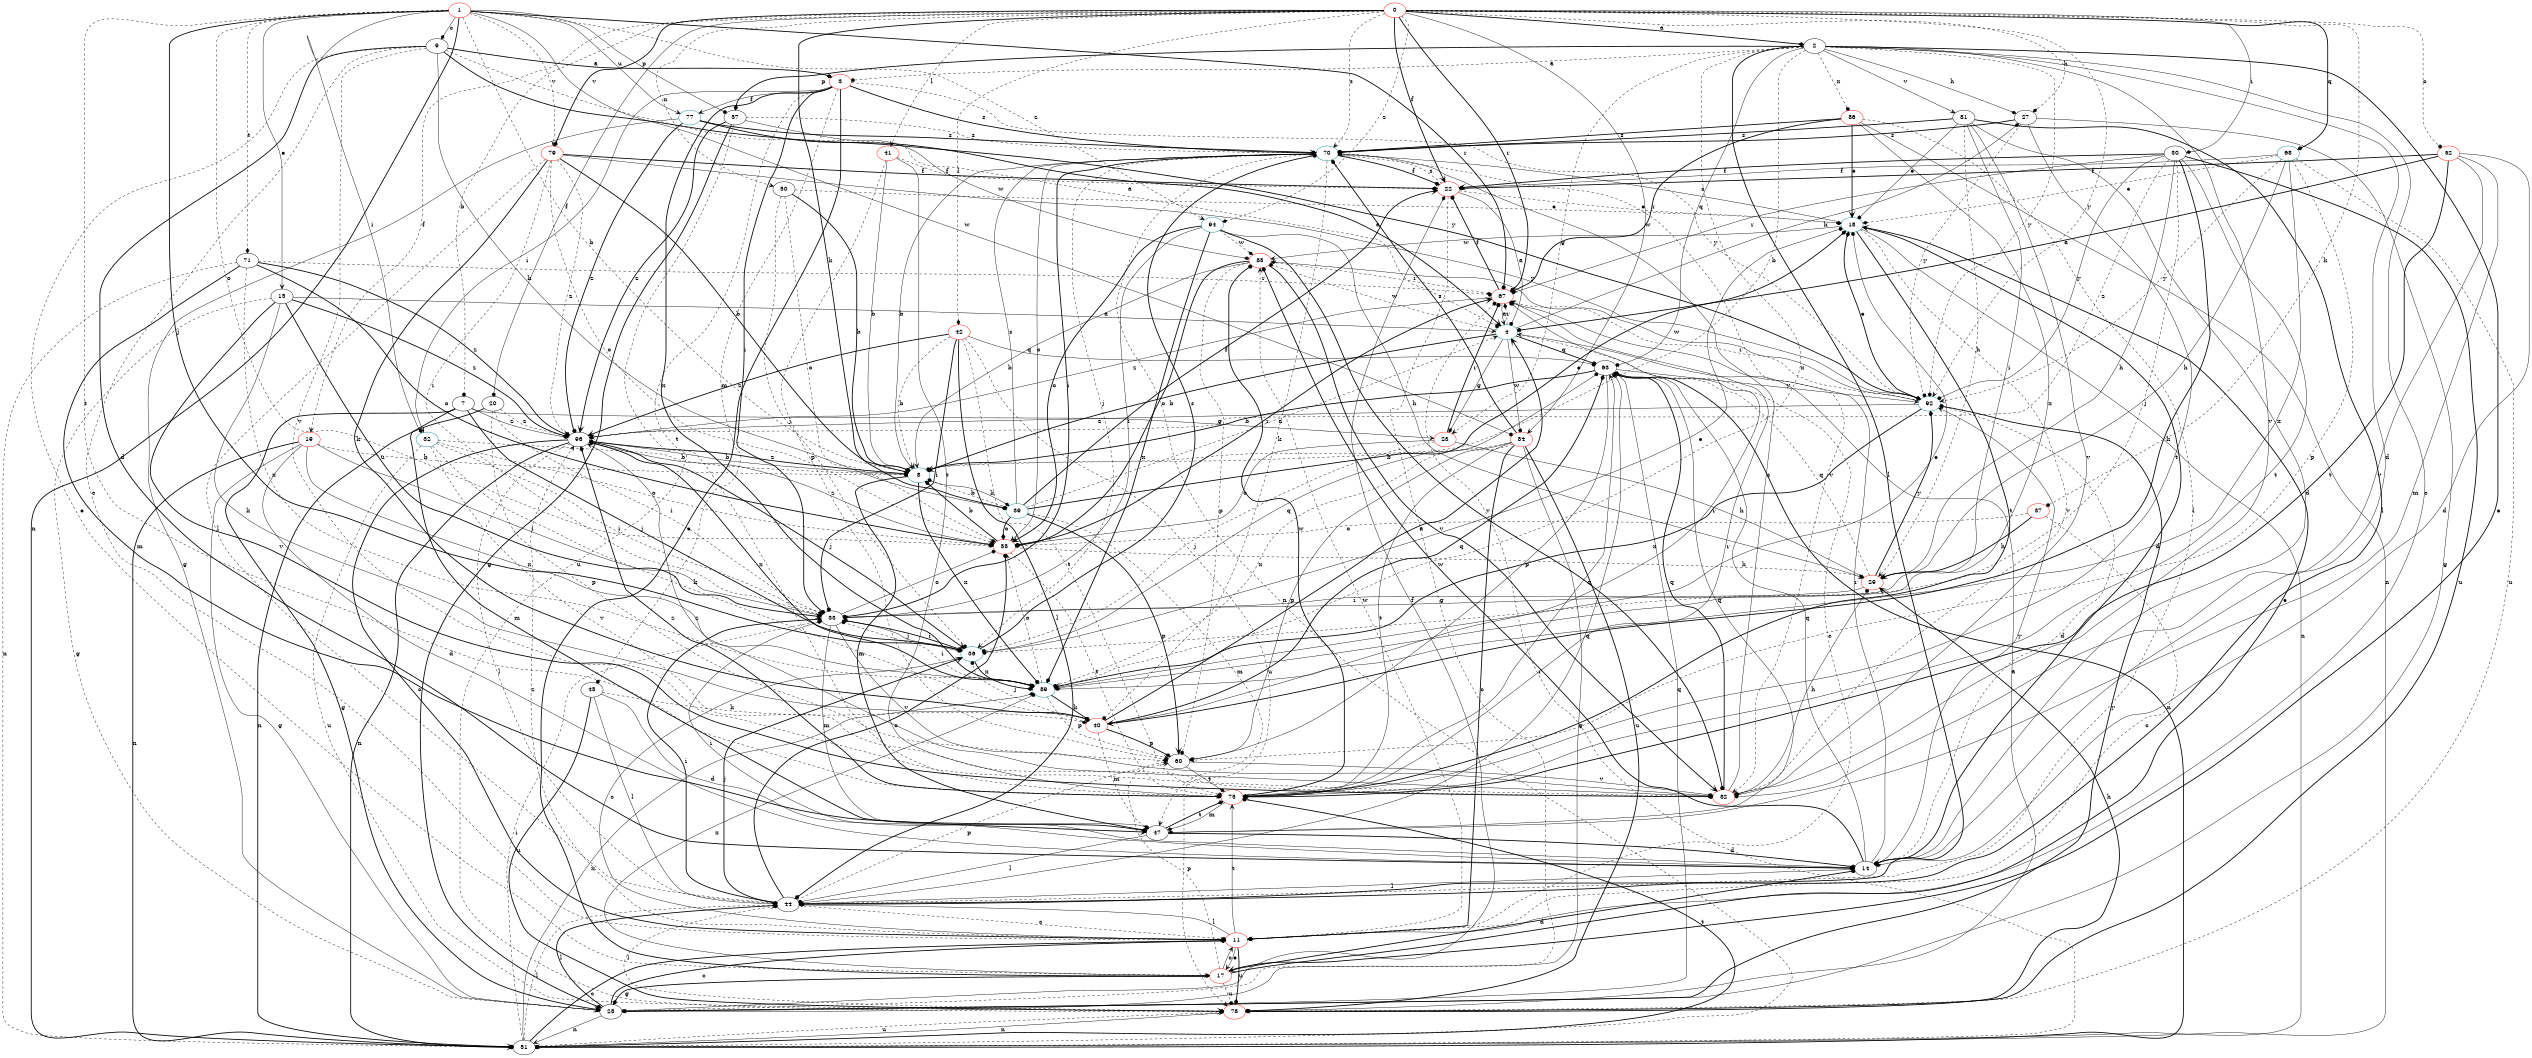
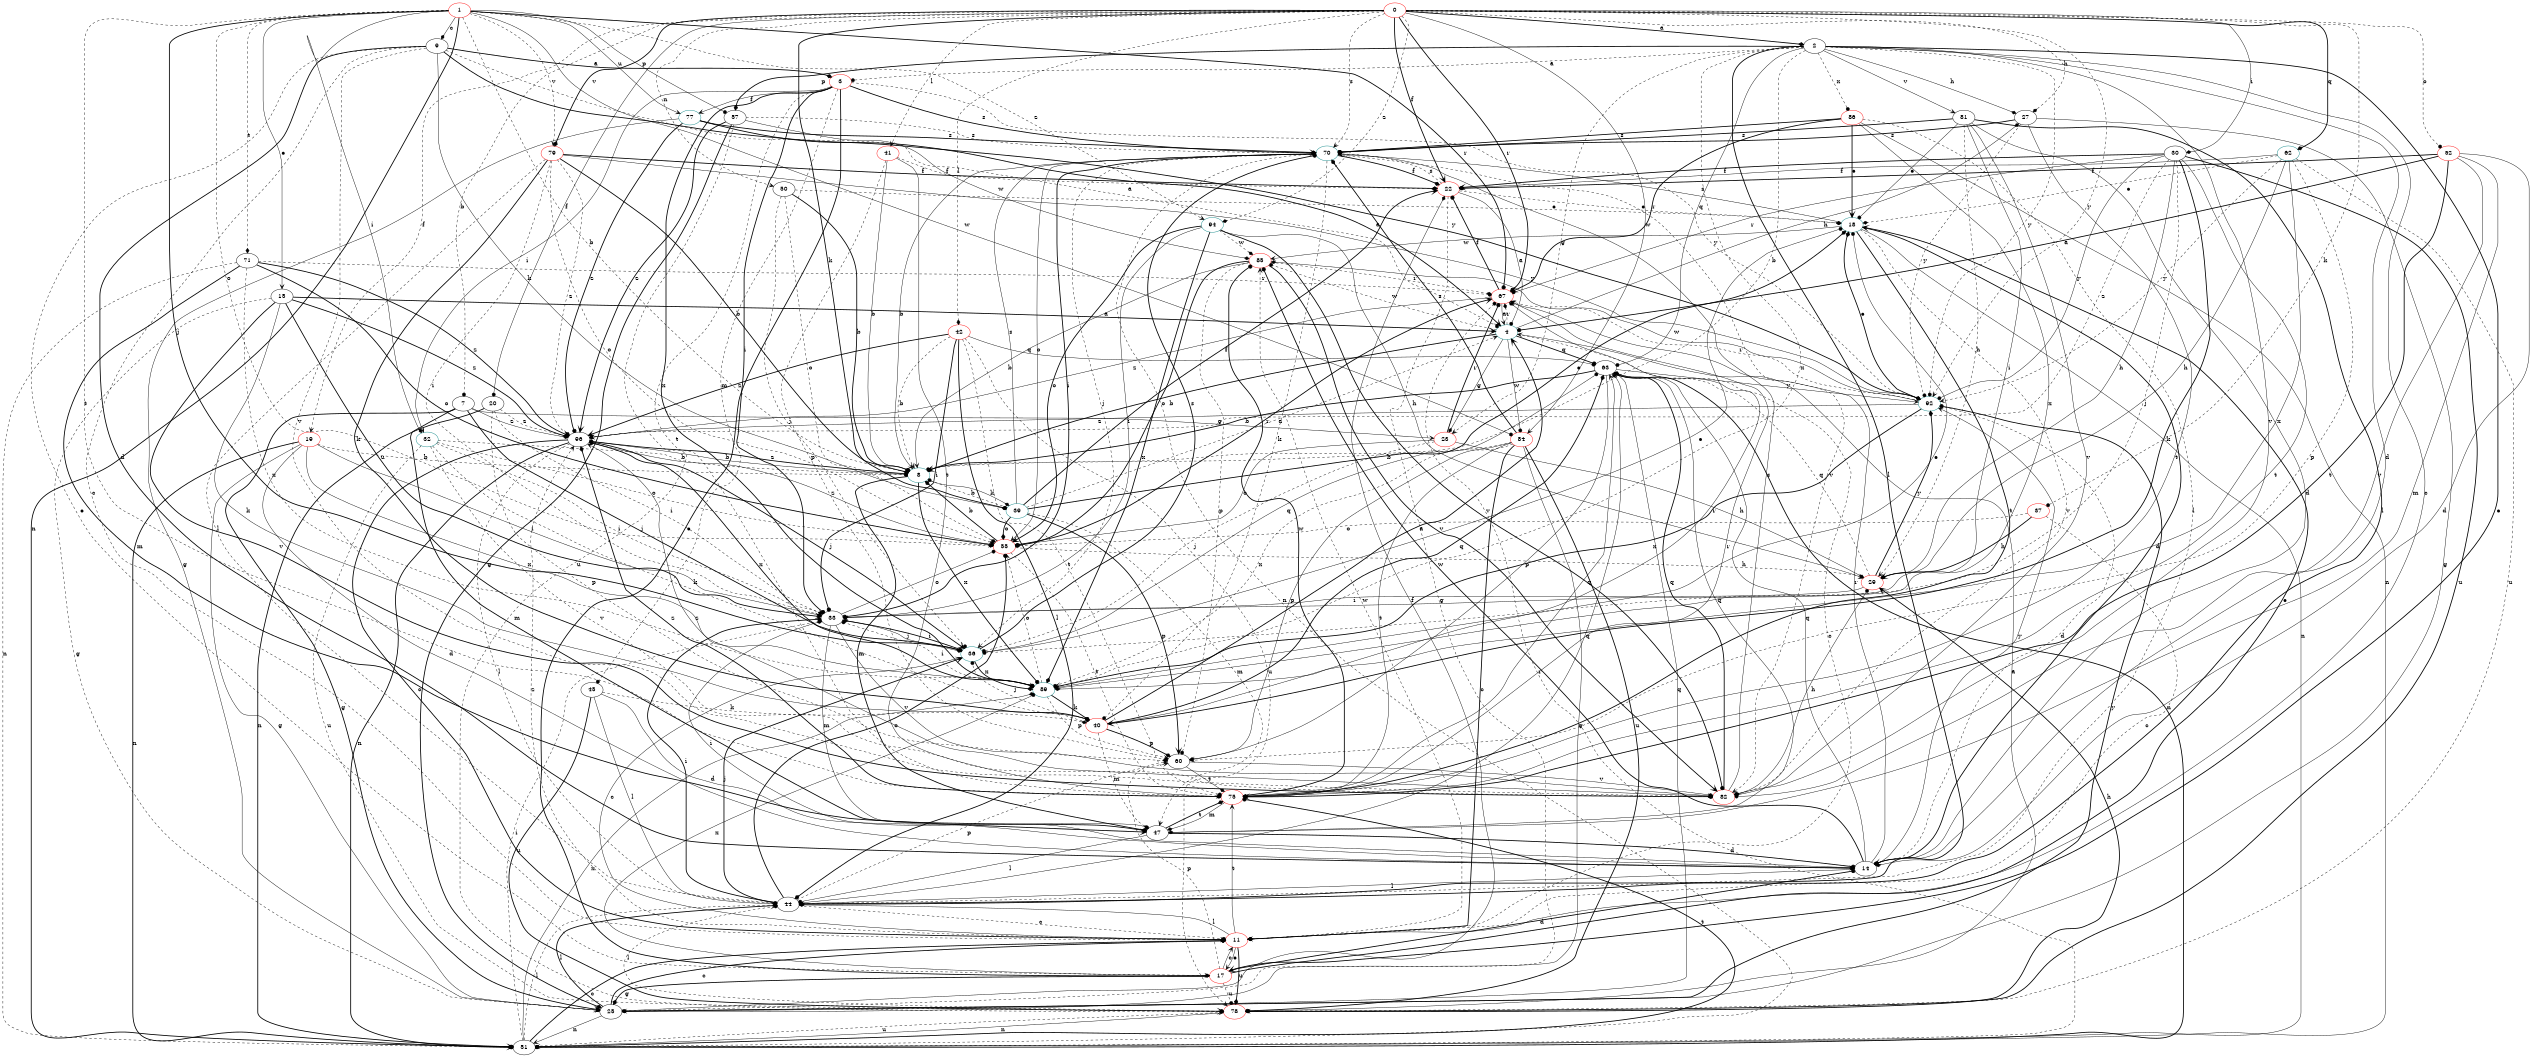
(2288, 153) -> (2288, 153)
(892, 311) -> (892, 311)
